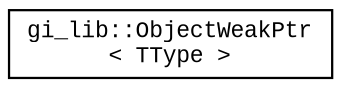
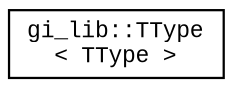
(171, 44) -> (116, 44)
